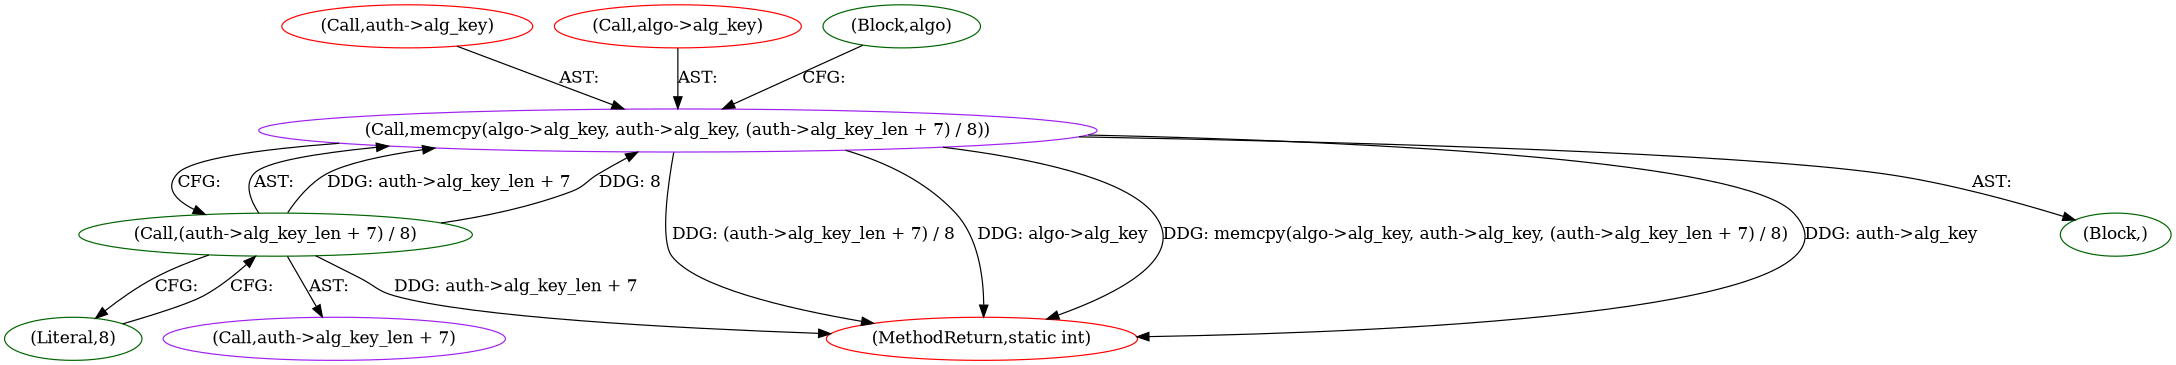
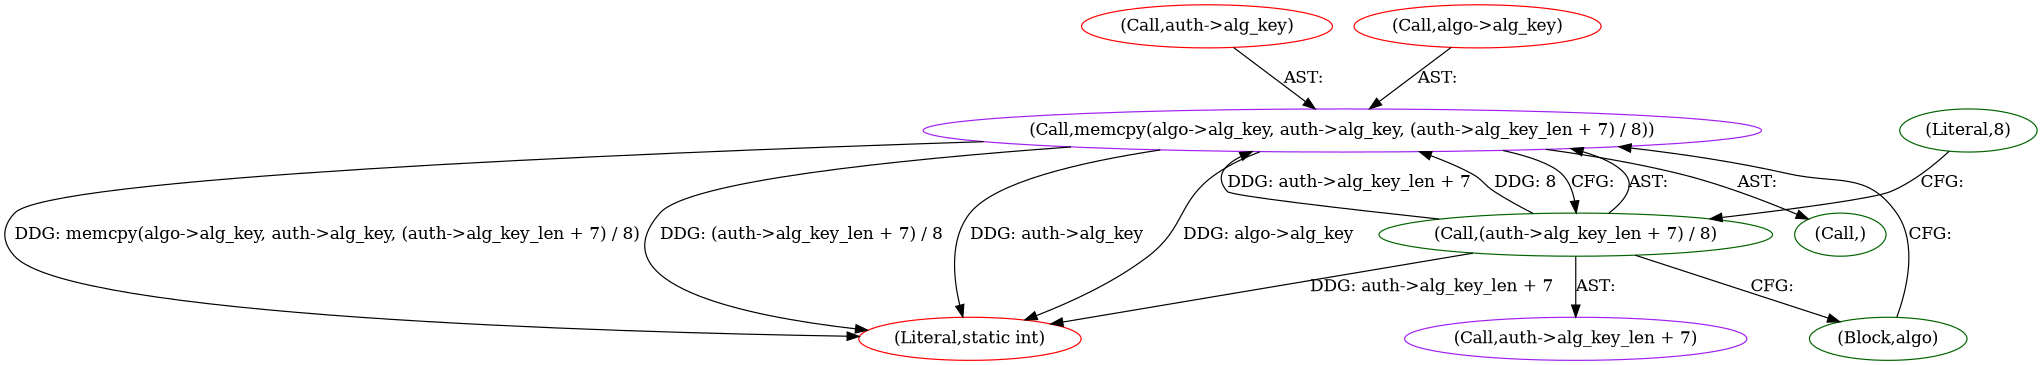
(2116, 235) -> (1840, 235)
(154, 278) -> (1732, 287)
(982, 339) -> (970, 339)
